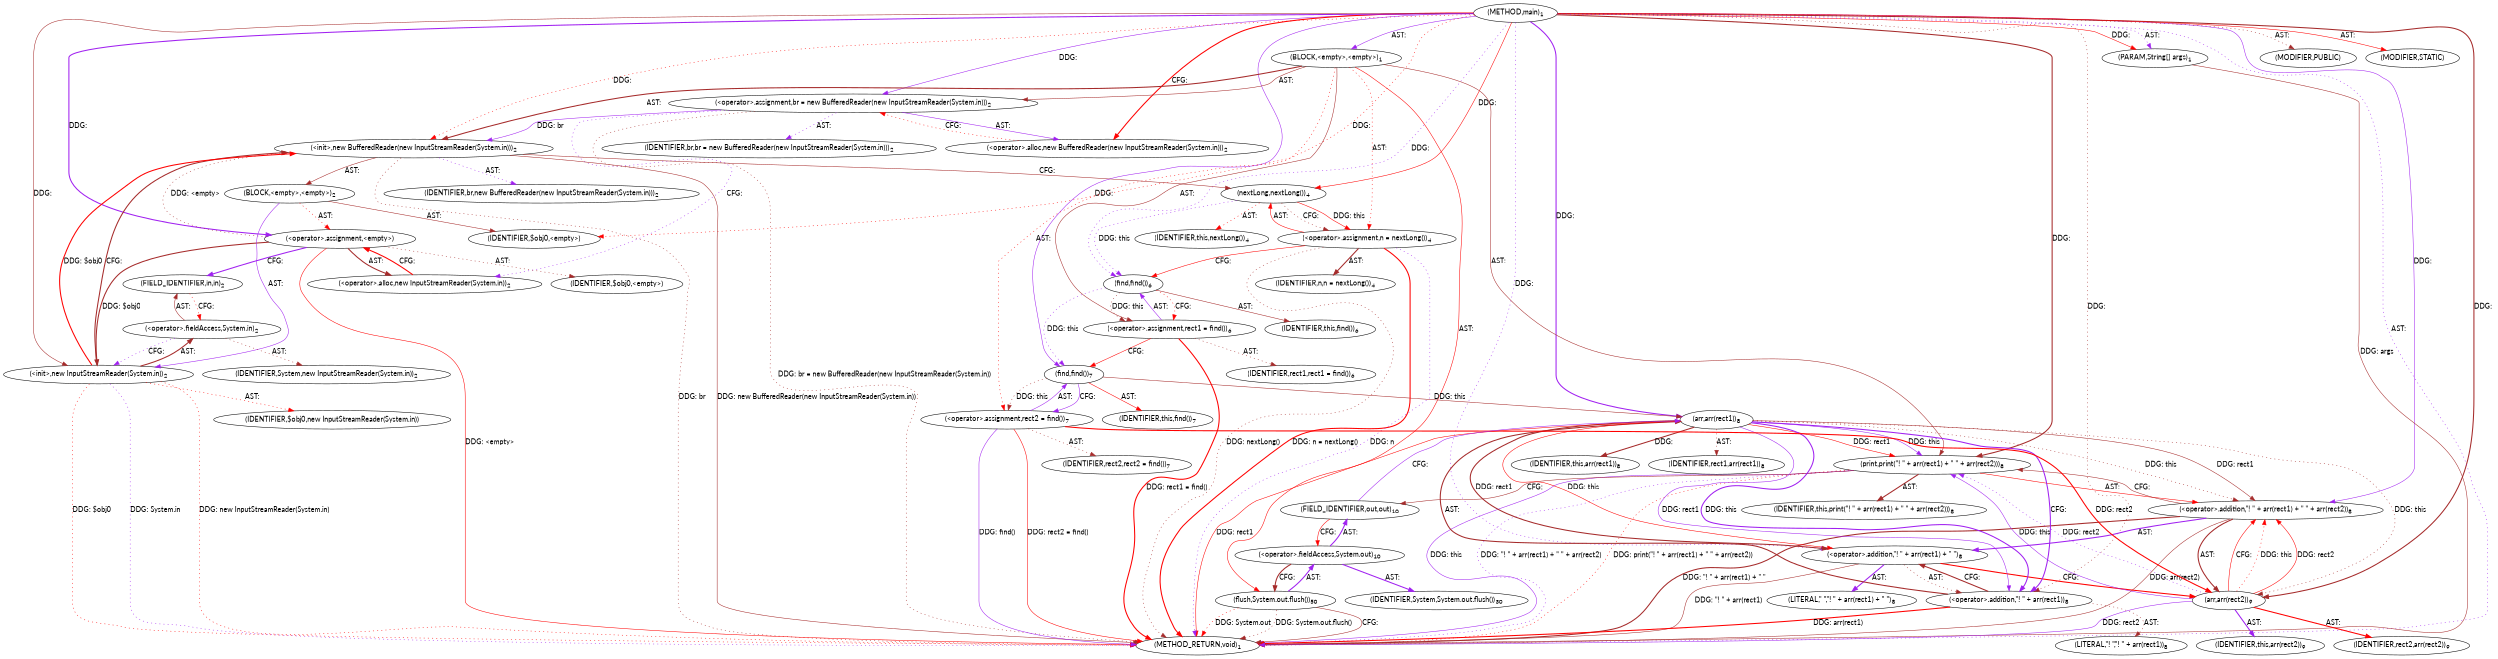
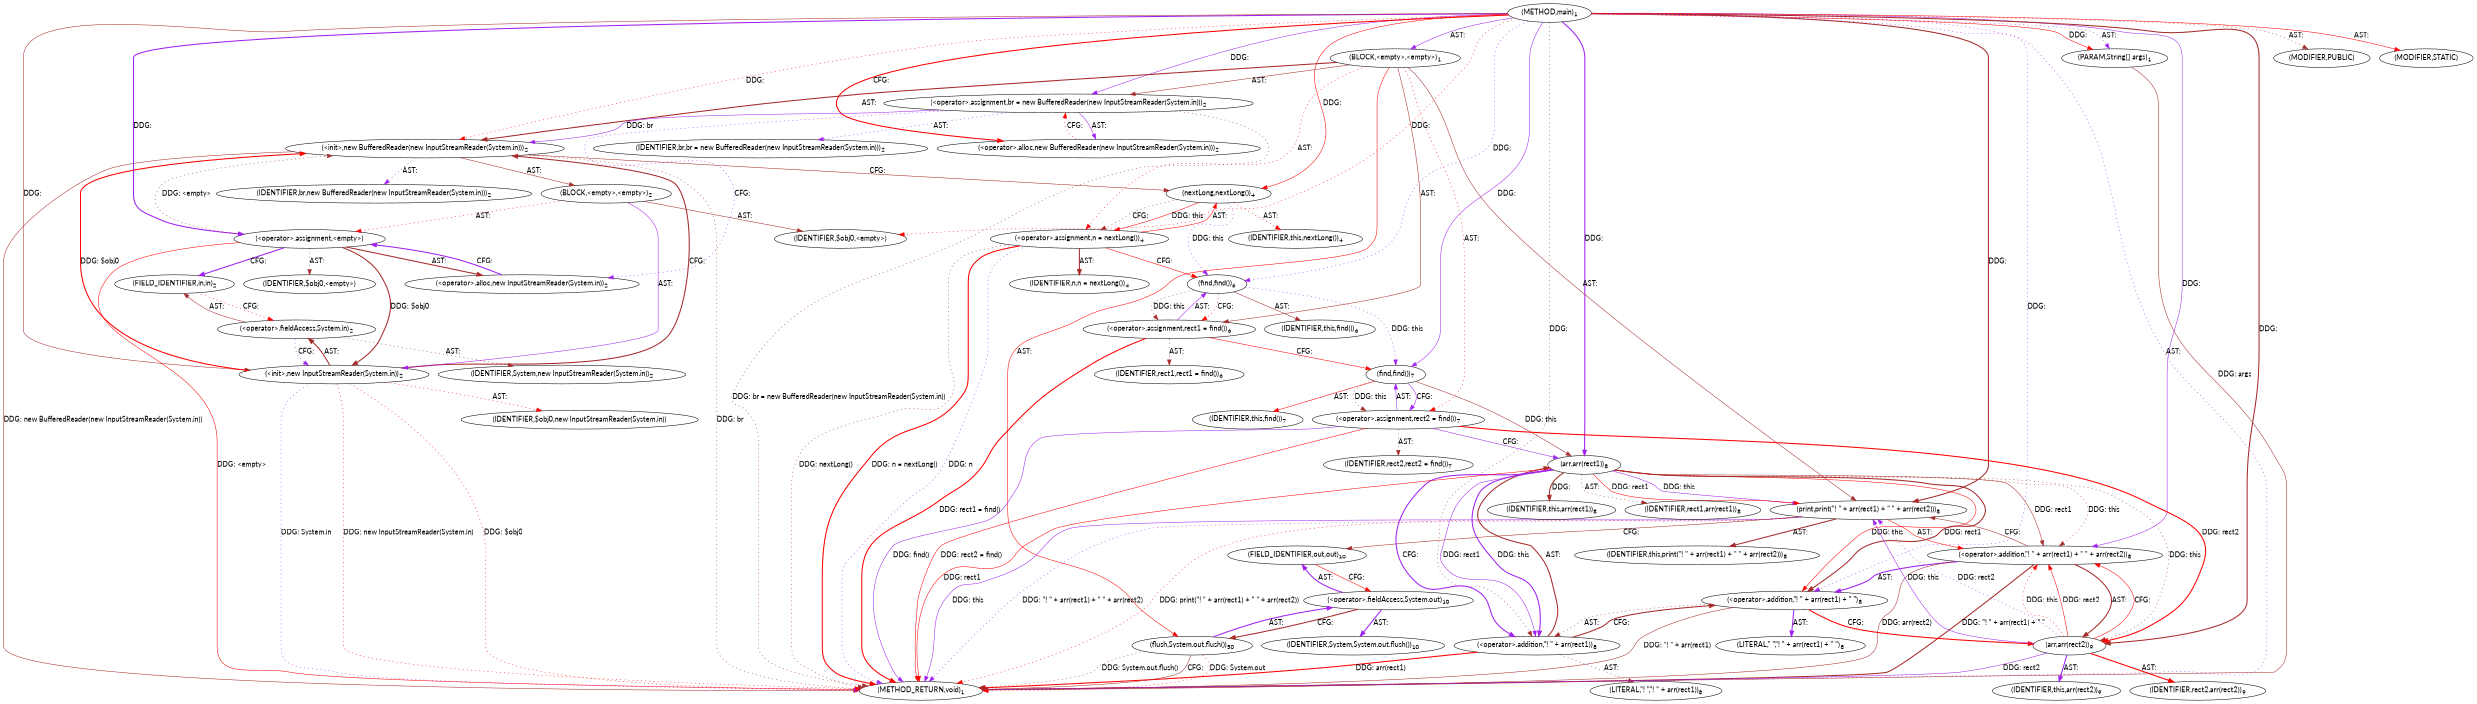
(392, 261) -> (440, 255)
(1440, 442) -> (1493, 443)
(1499, 600) -> (1416, 645)
